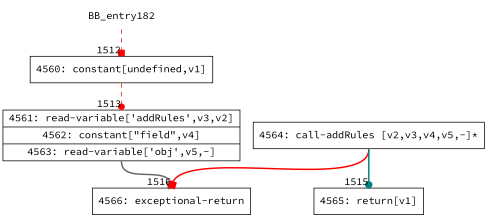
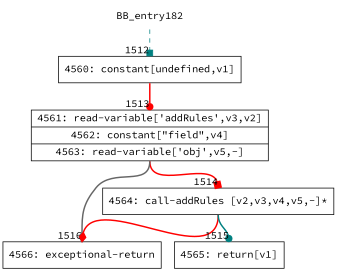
(121, 39) -> (150, 39)
(121, 93) -> (150, 93)
(274, 169) -> (155, 229)
(143, 174) -> (103, 182)
none -> (180, 175)
